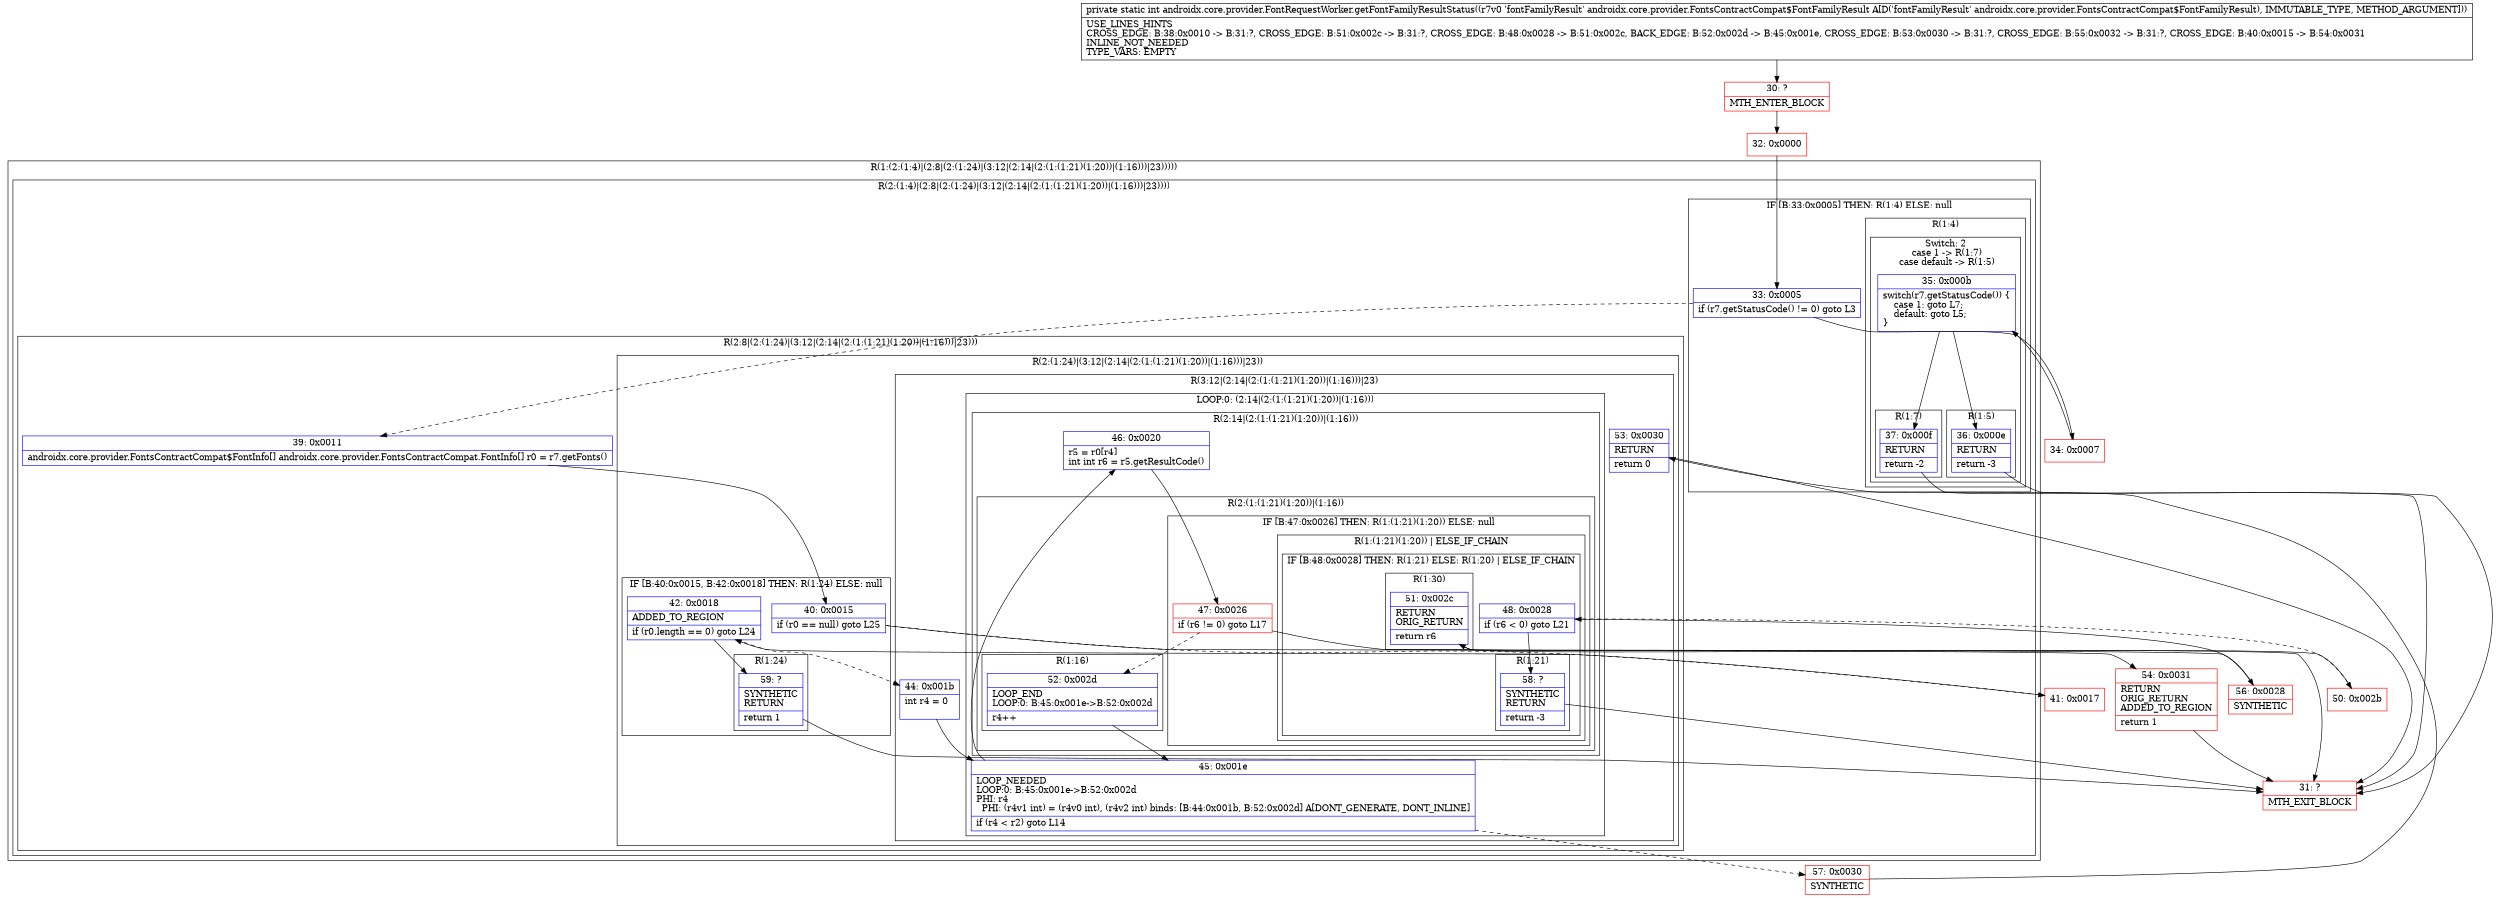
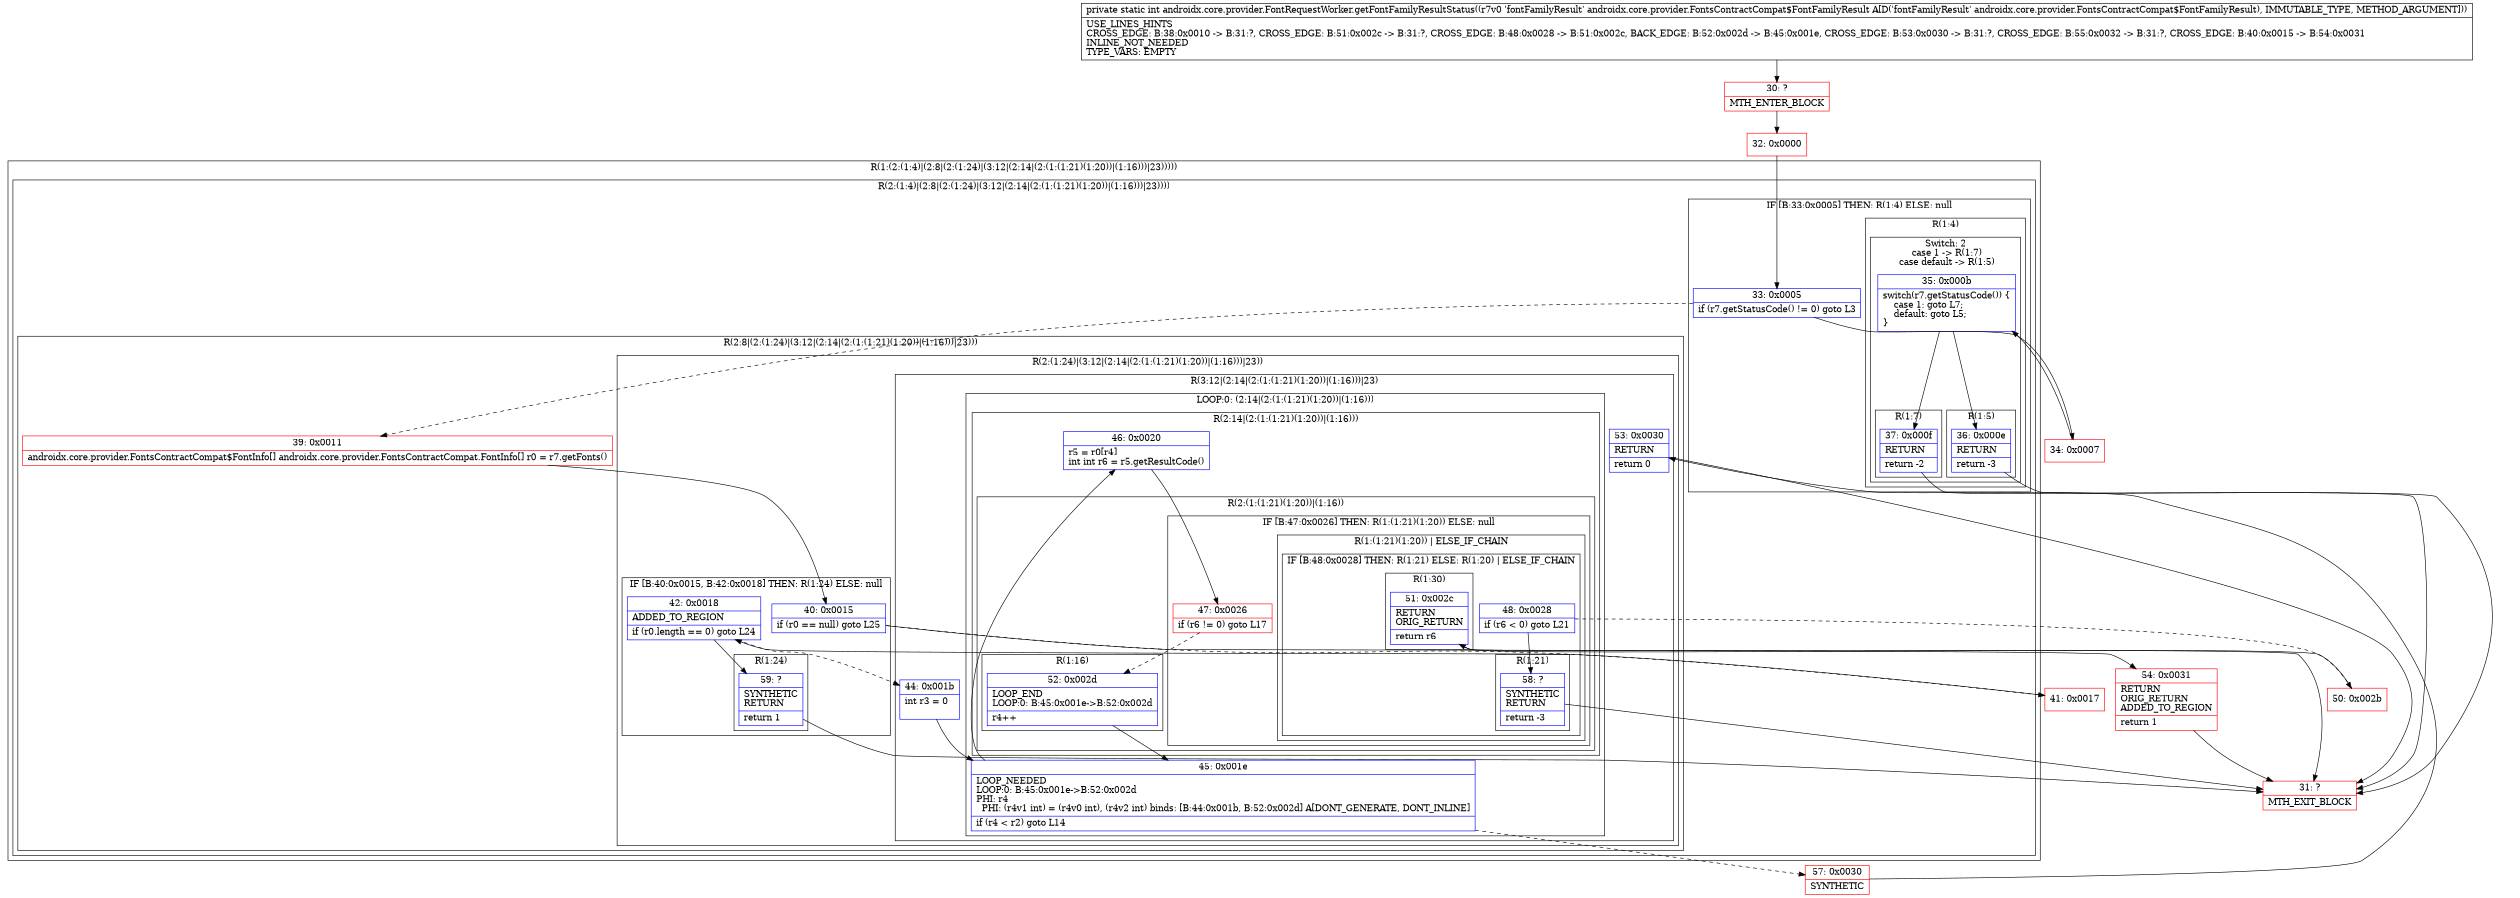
(317, 451) -> (317, 451)
(2261, 700) -> none
(926, 702) -> (926, 702)
